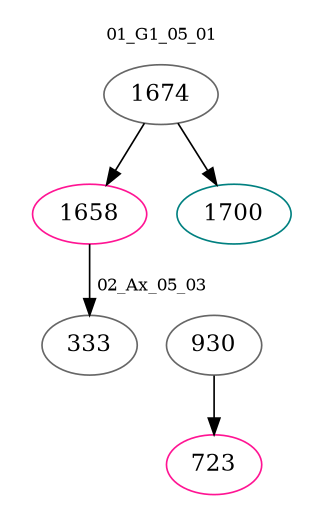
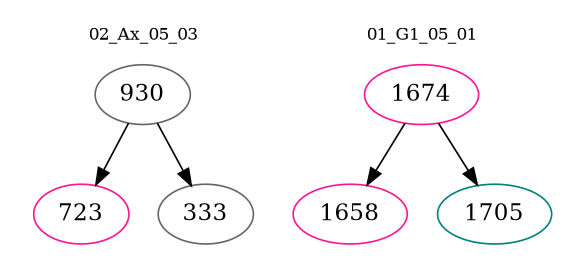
(161, 95) -> (422, 95)
(234, 214) -> (495, 214)
(90, 281) -> (170, 147)
